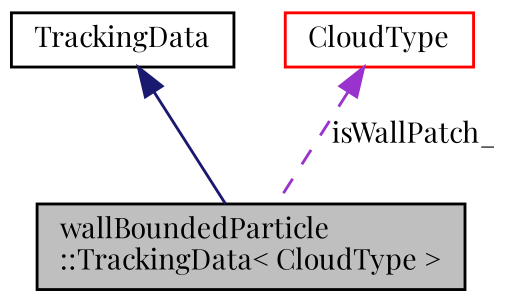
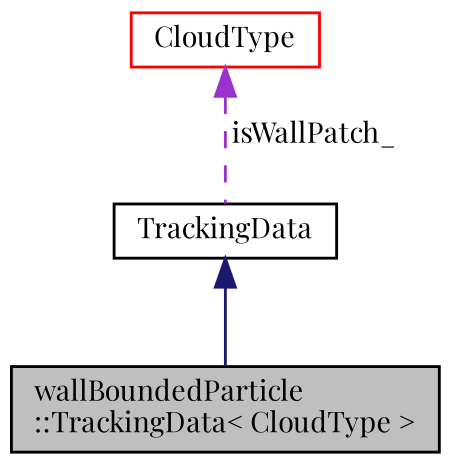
(312, 148) -> (225, 150)
